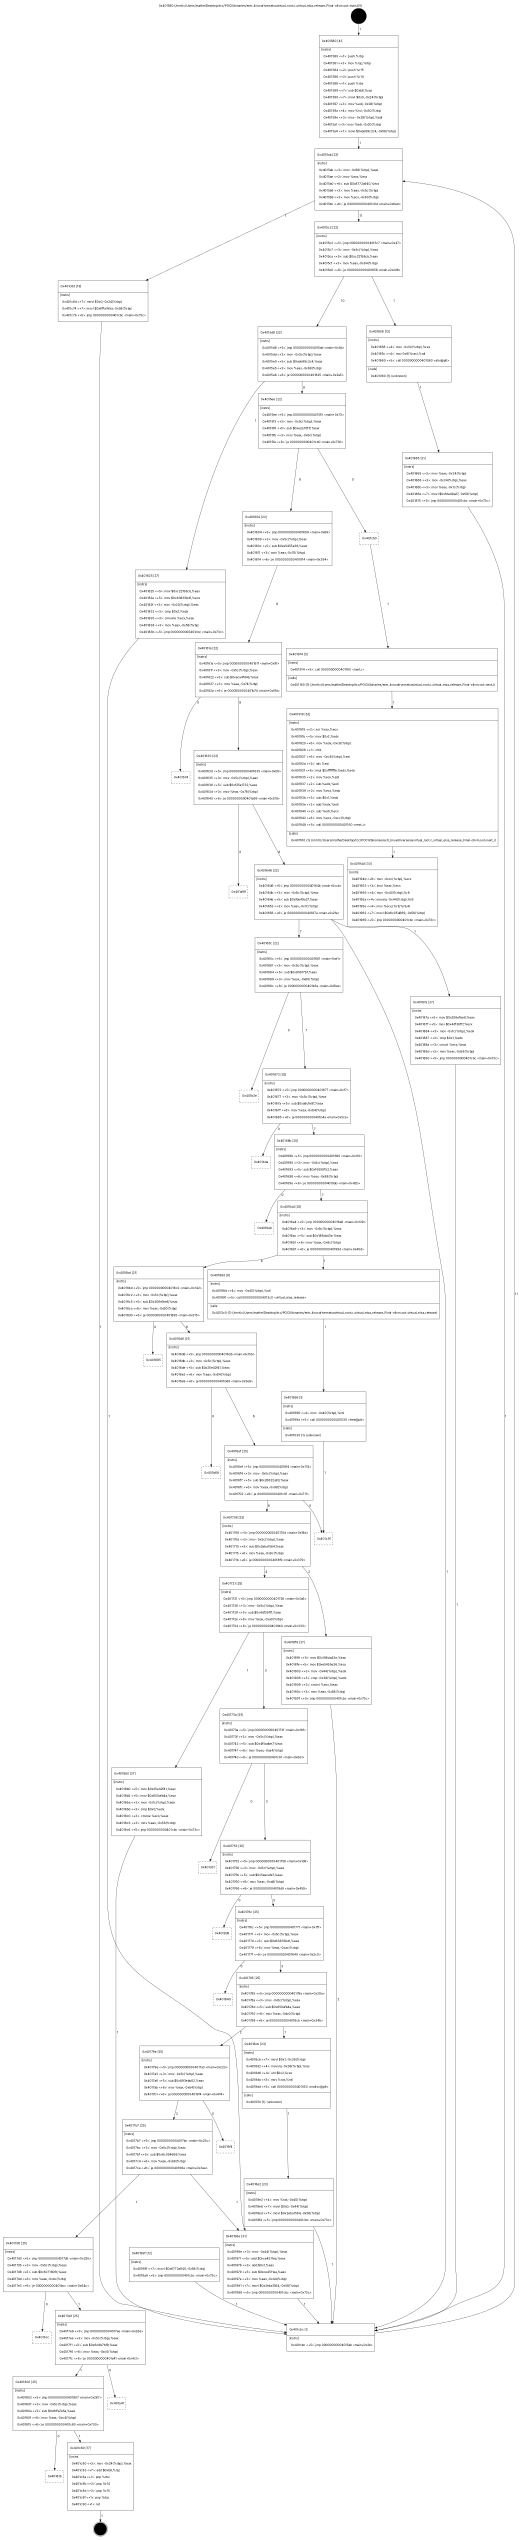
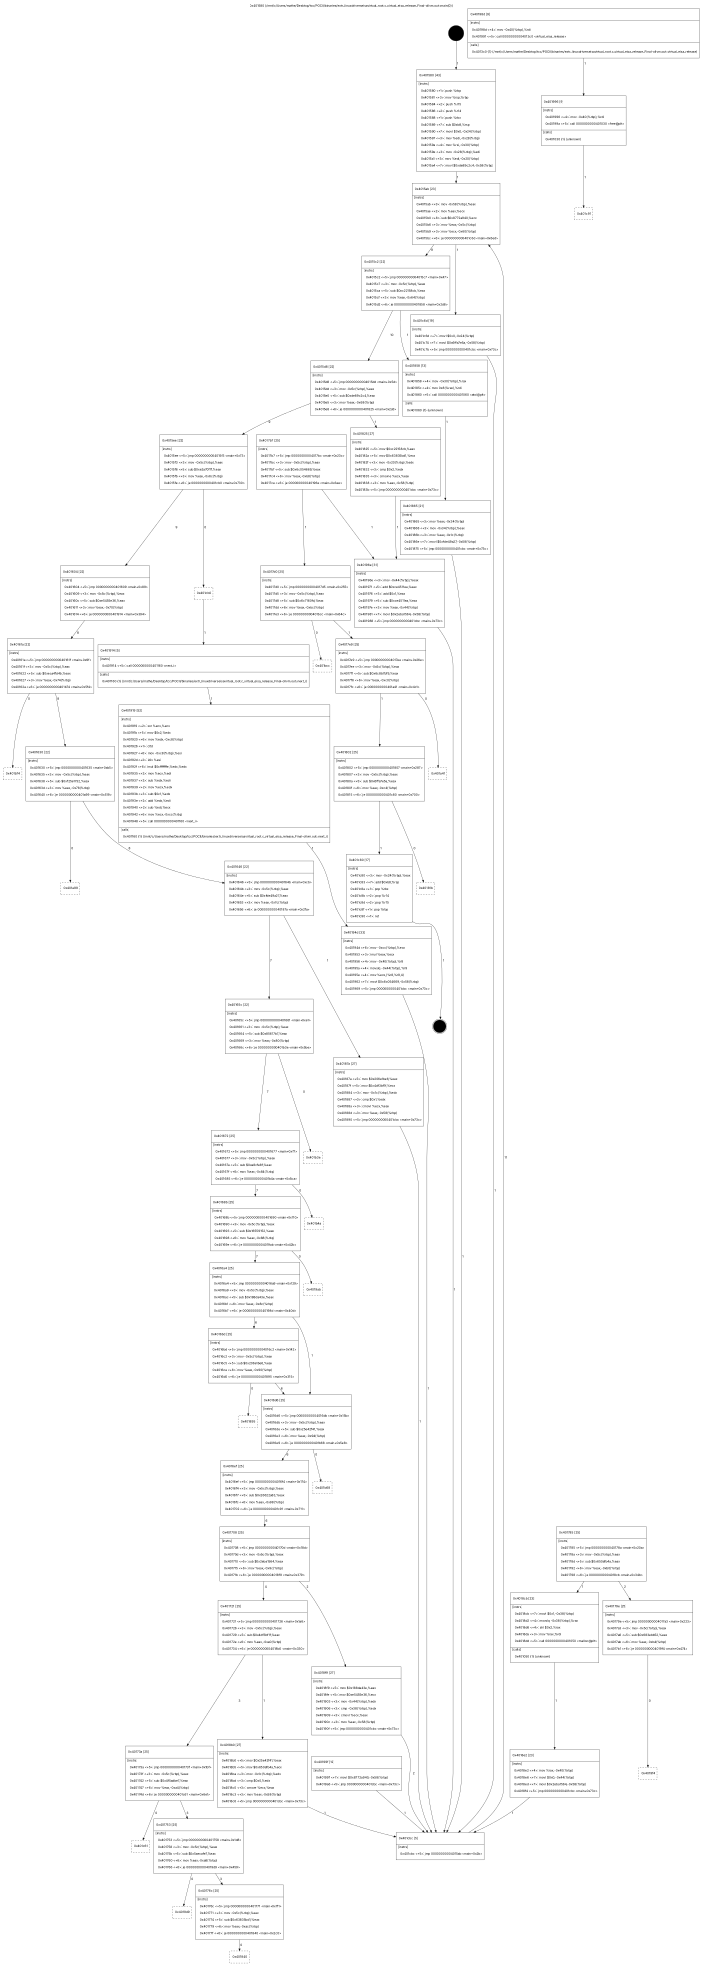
(323, 1261) -> (308, 1353)
(314, 1514) -> none
(446, 1631) -> (427, 1411)
(280, 1965) -> none
(176, 2109) -> none
